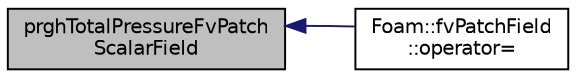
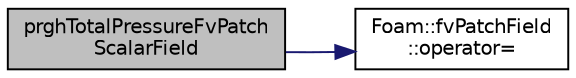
(330, 26) -> (311, 52)
